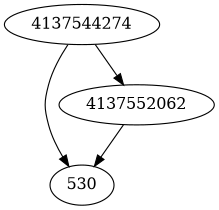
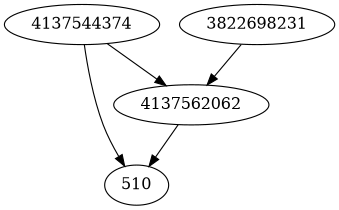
(82, 25) -> (82, 25)
none -> (257, 25)
(137, 105) -> (191, 105)
(82, 185) -> (137, 185)
